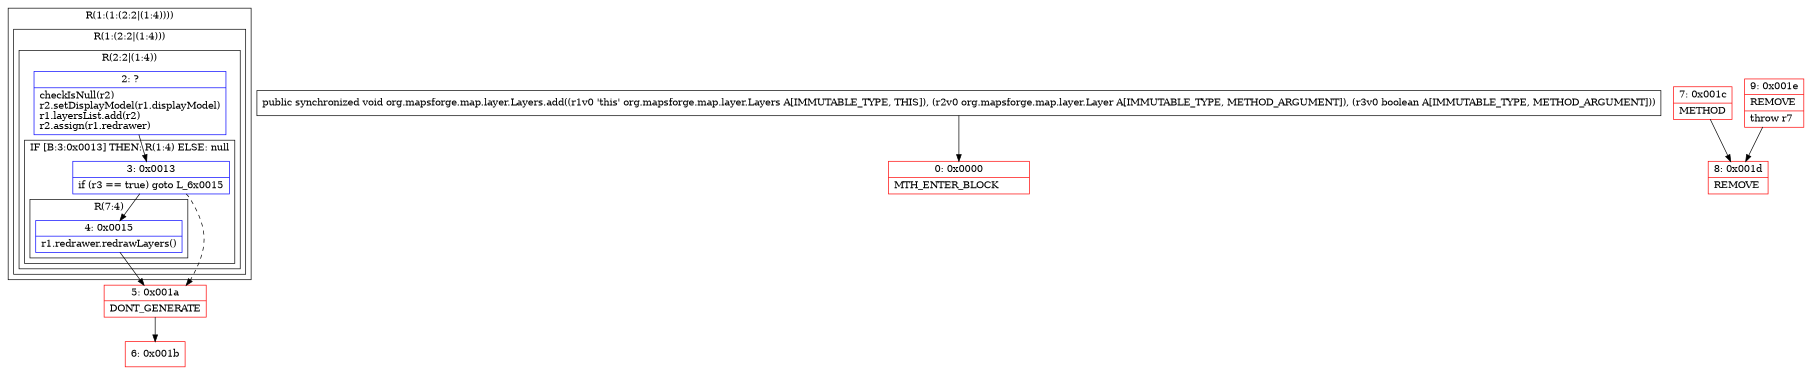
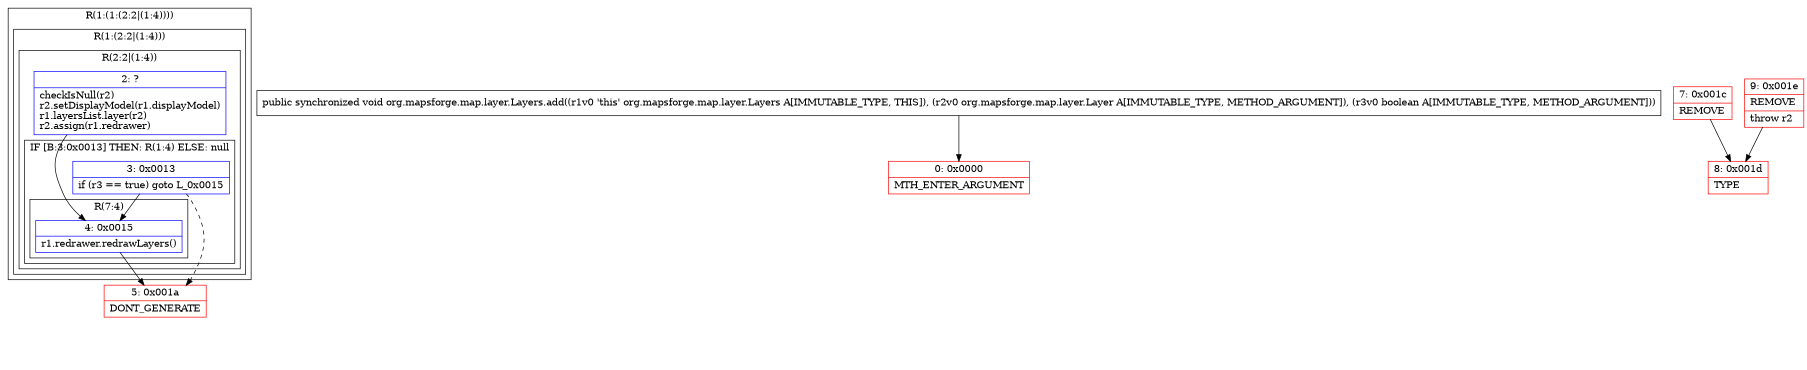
(1702, 111) -> (1702, 111)
(90, 116) -> (93, 116)
(1771, 119) -> (1771, 119)
(142, 145) -> (57, 177)
(151, 185) -> (151, 185)
(946, 185) -> (959, 185)
(1736, 185) -> (1727, 185)
(155, 354) -> none
